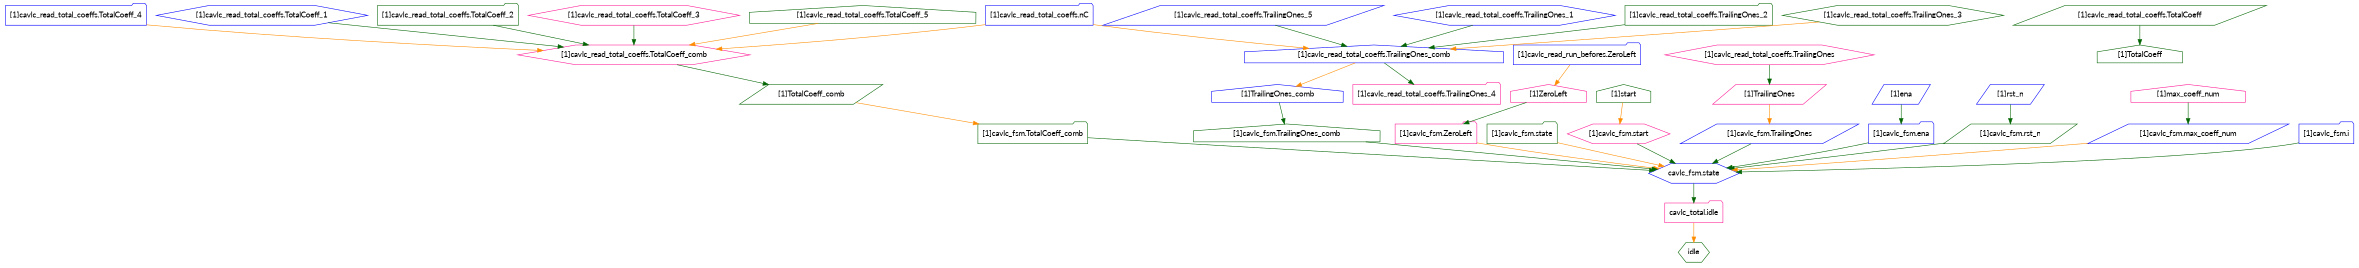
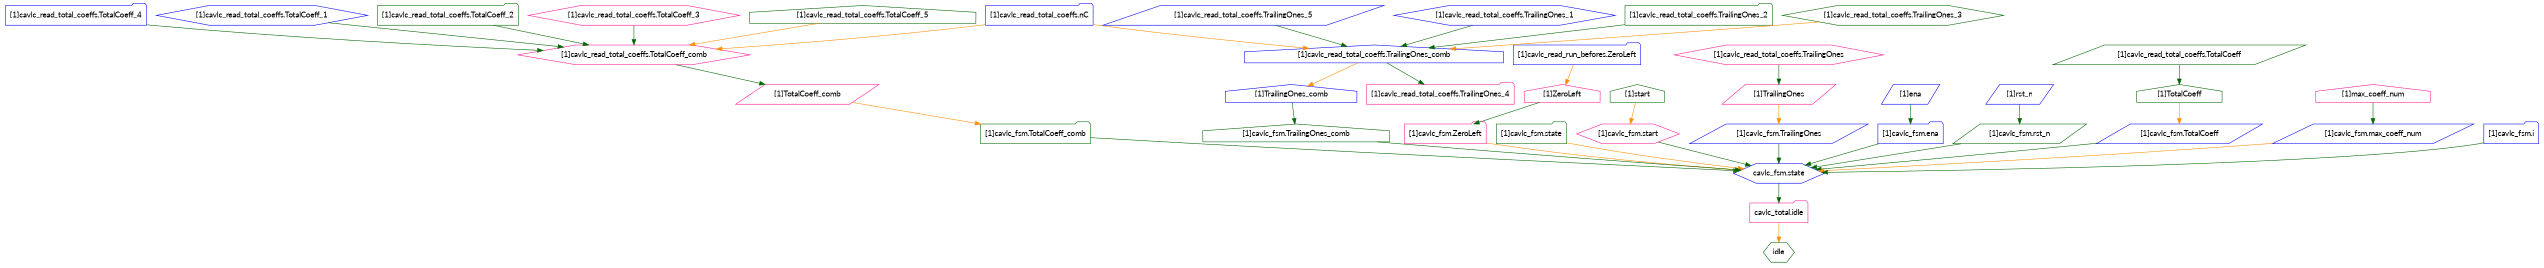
(342, 40) -> (342, 40)
(811, 94) -> (807, 94)
none -> (2179, 134)
